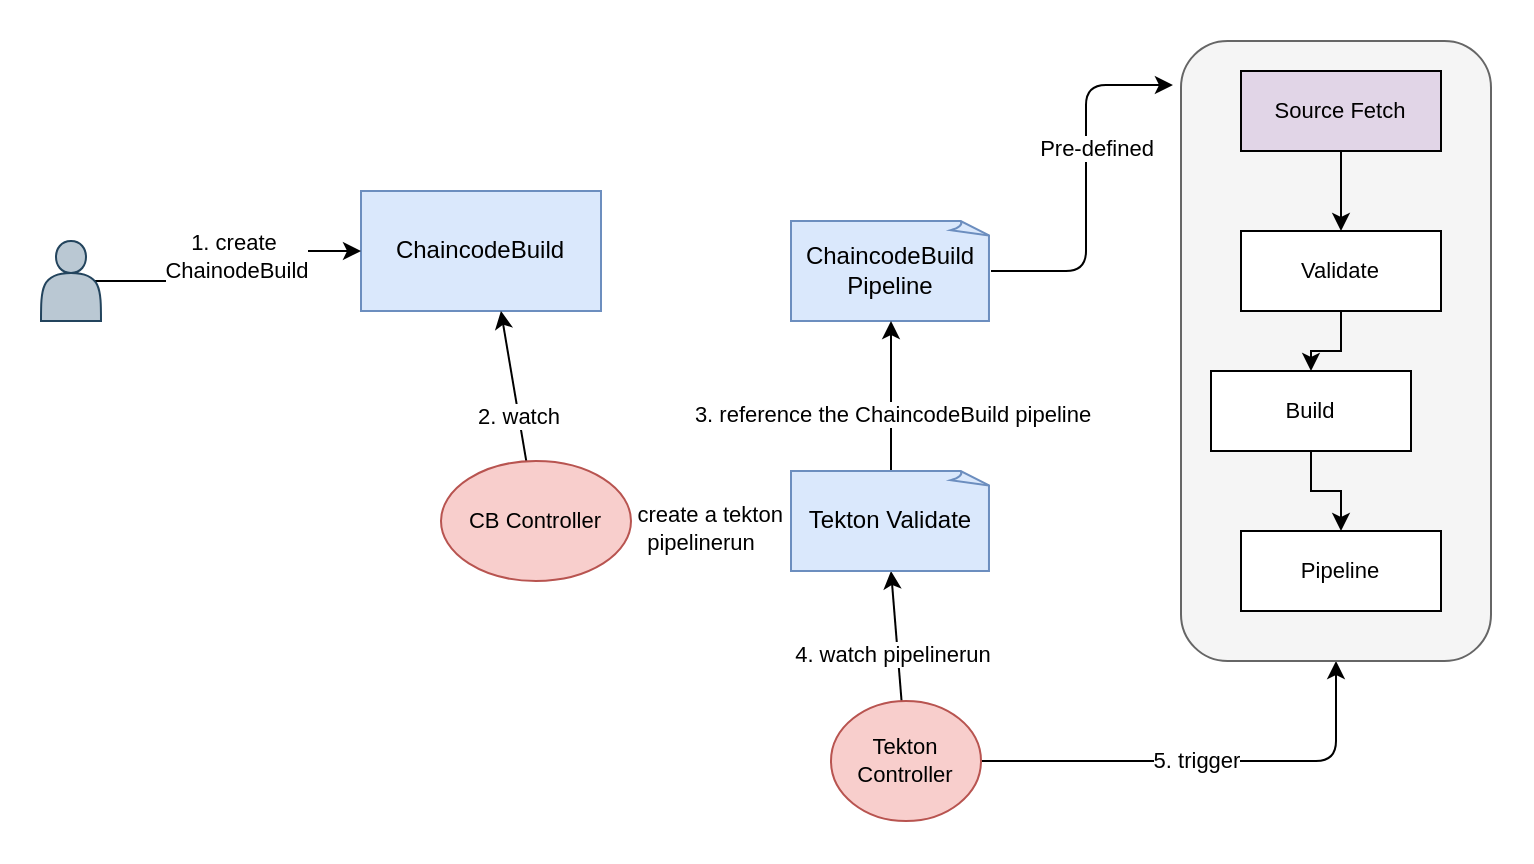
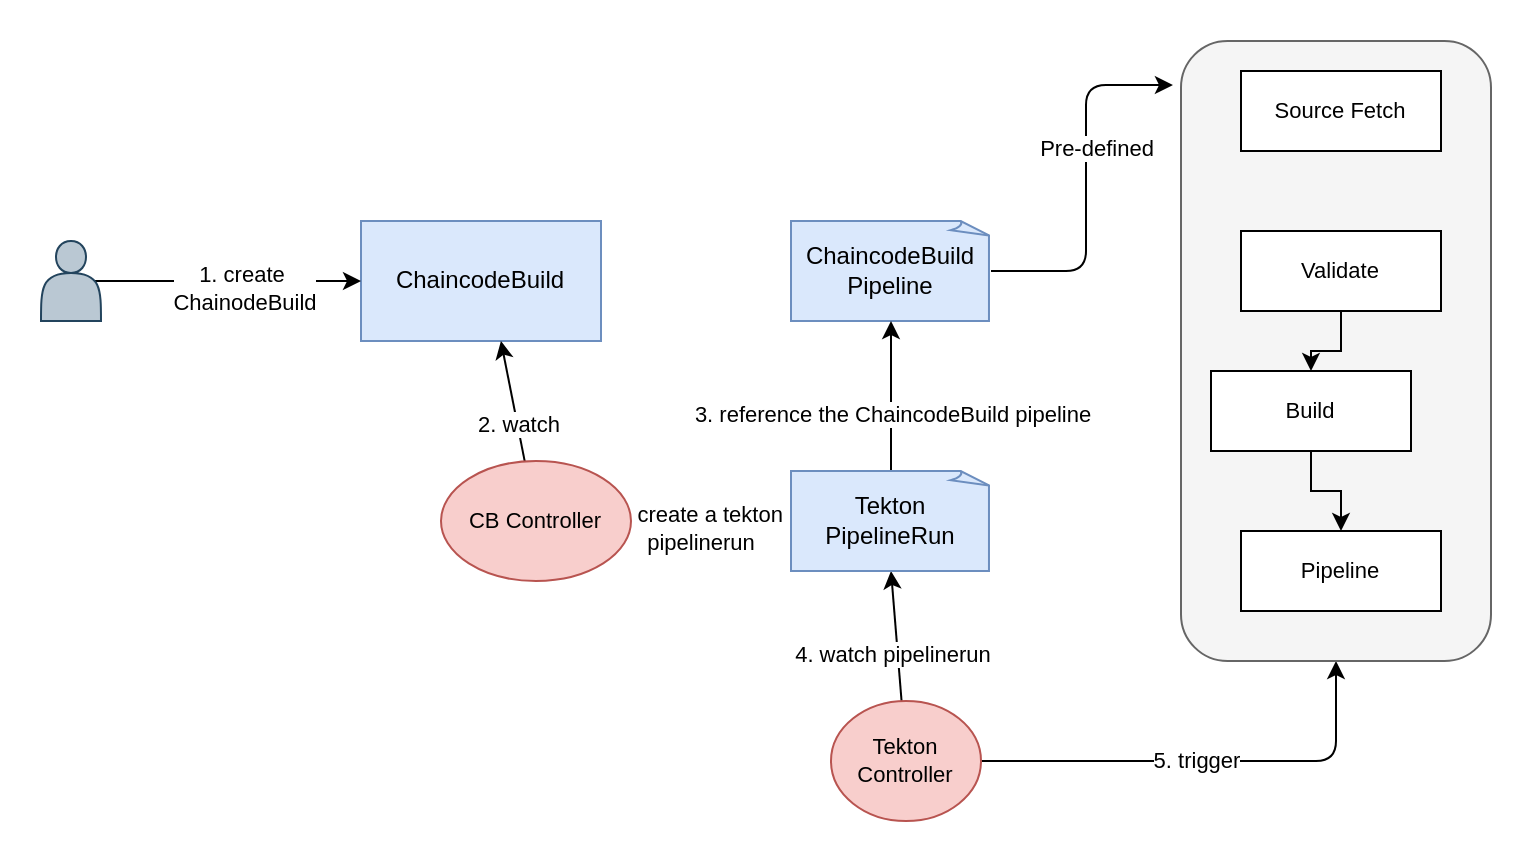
(1341, 111) -> (1341, 111)
(1341, 184) -> none
(481, 251) -> (481, 281)
(891, 521) -> (891, 521)
